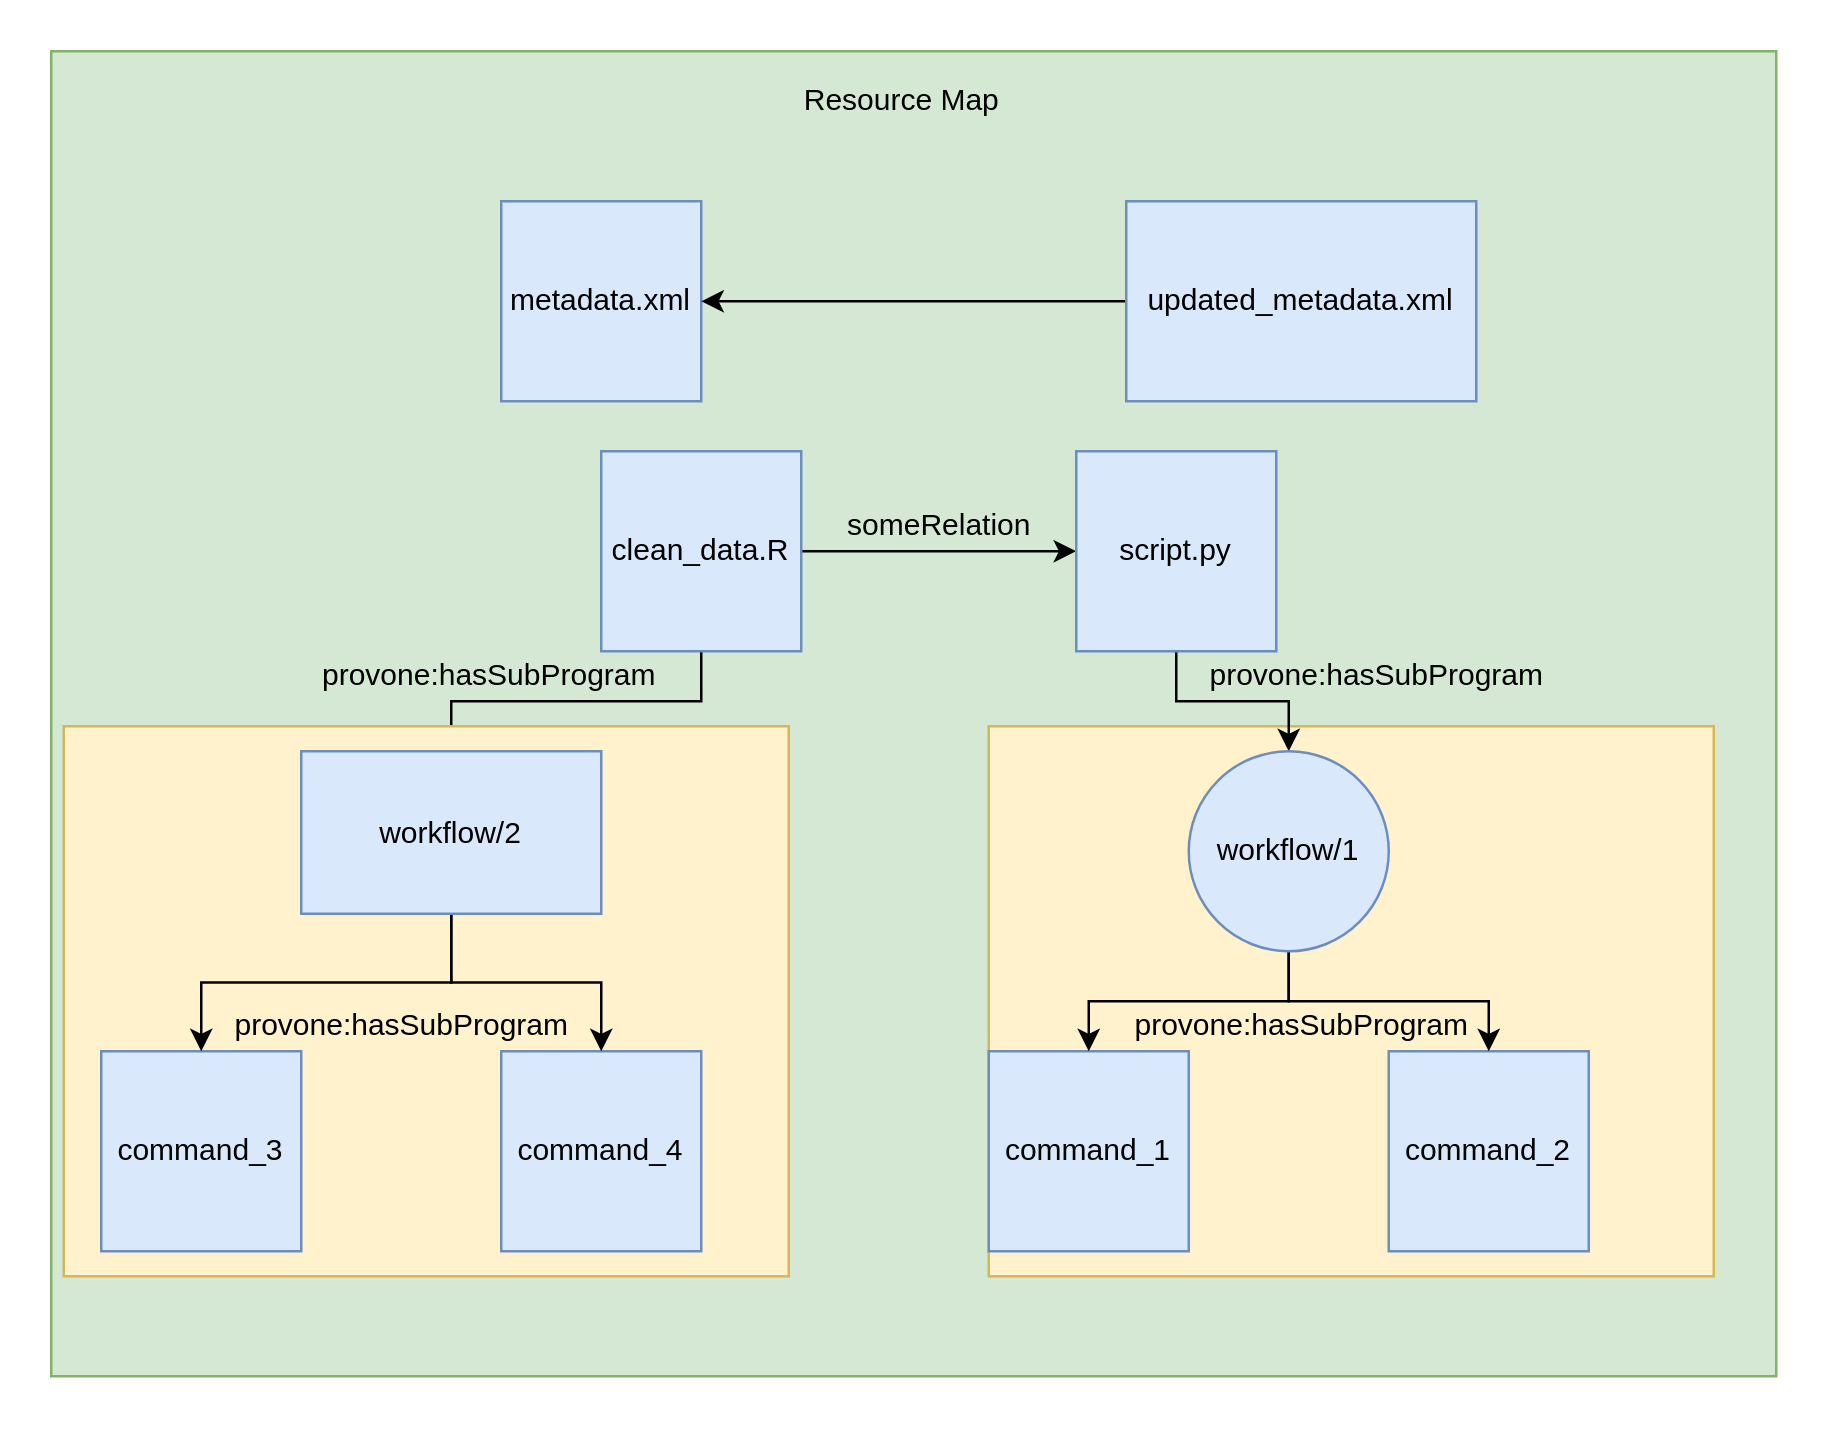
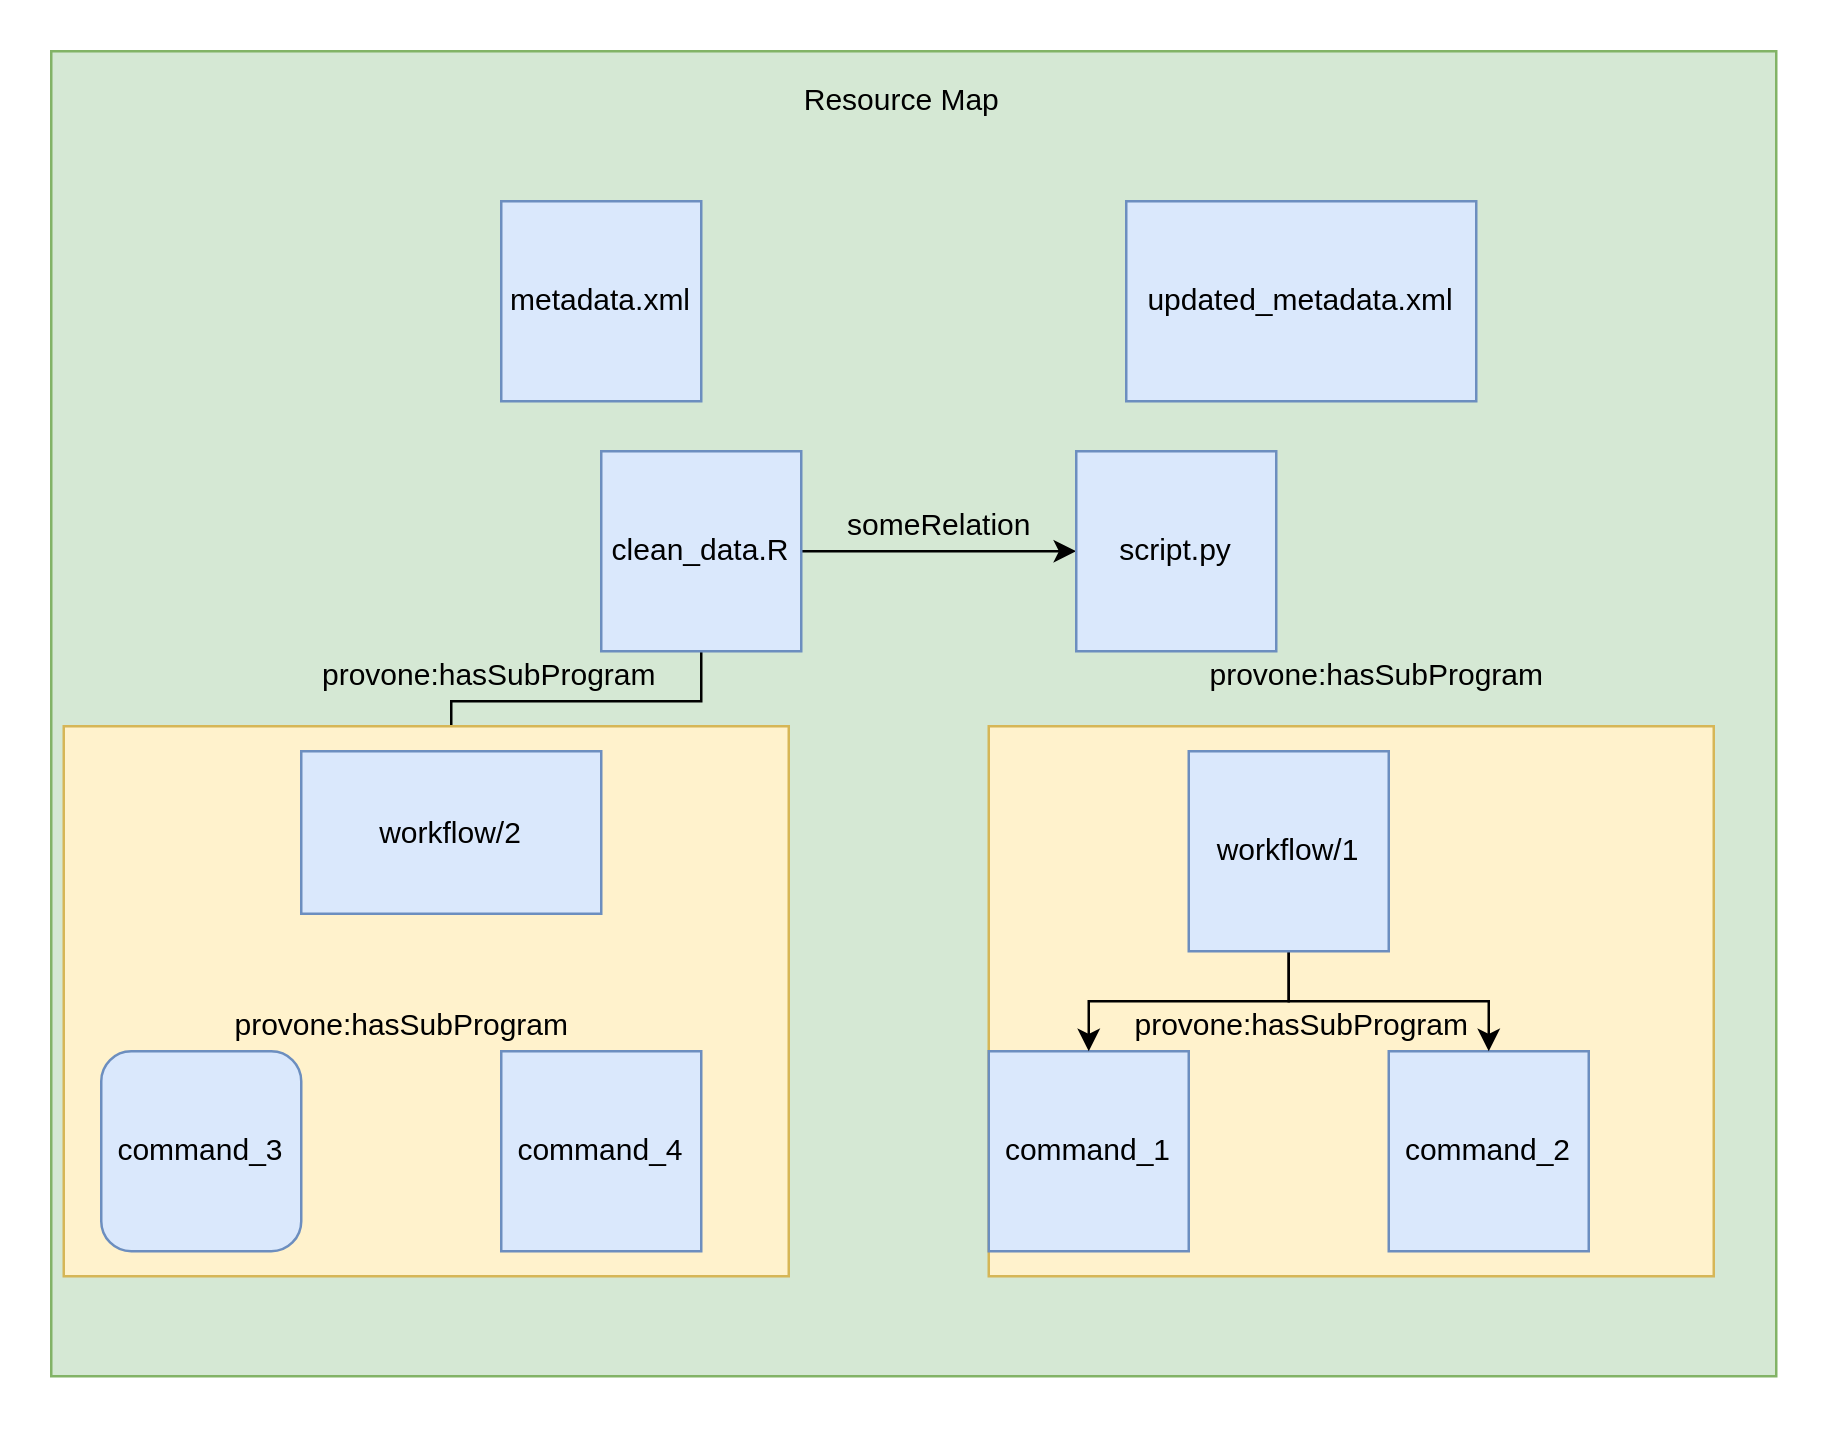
(922, 301) -> none
(1224, 701) -> none
(1289, 851) -> (1289, 851)
(298, 983) -> none
(554, 983) -> none
(201, 1151) -> (201, 1151)
